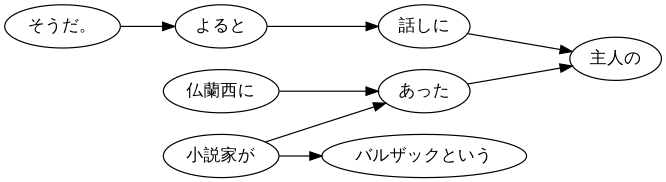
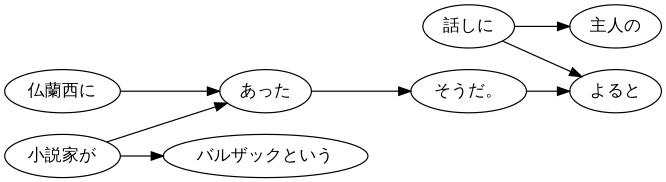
(317, 26) -> (537, 56)
(514, 76) -> (355, 91)
